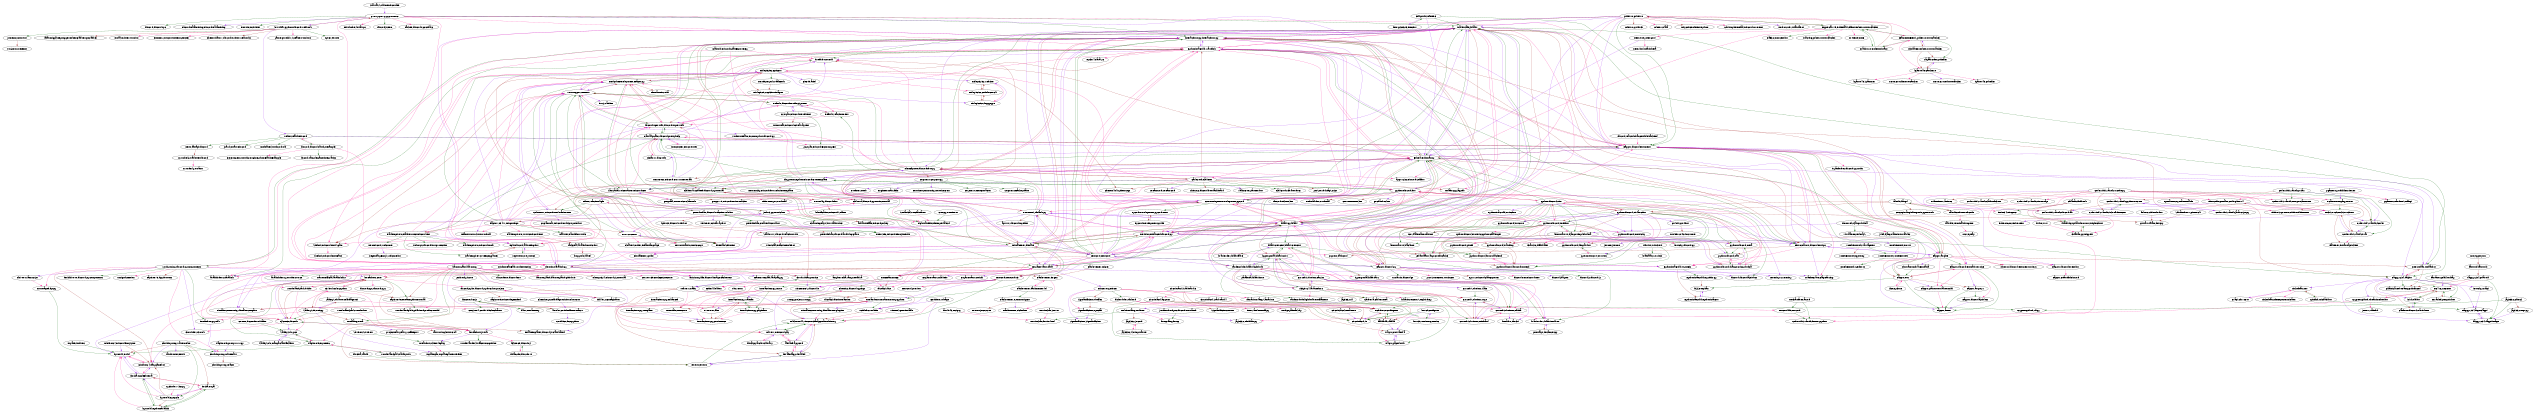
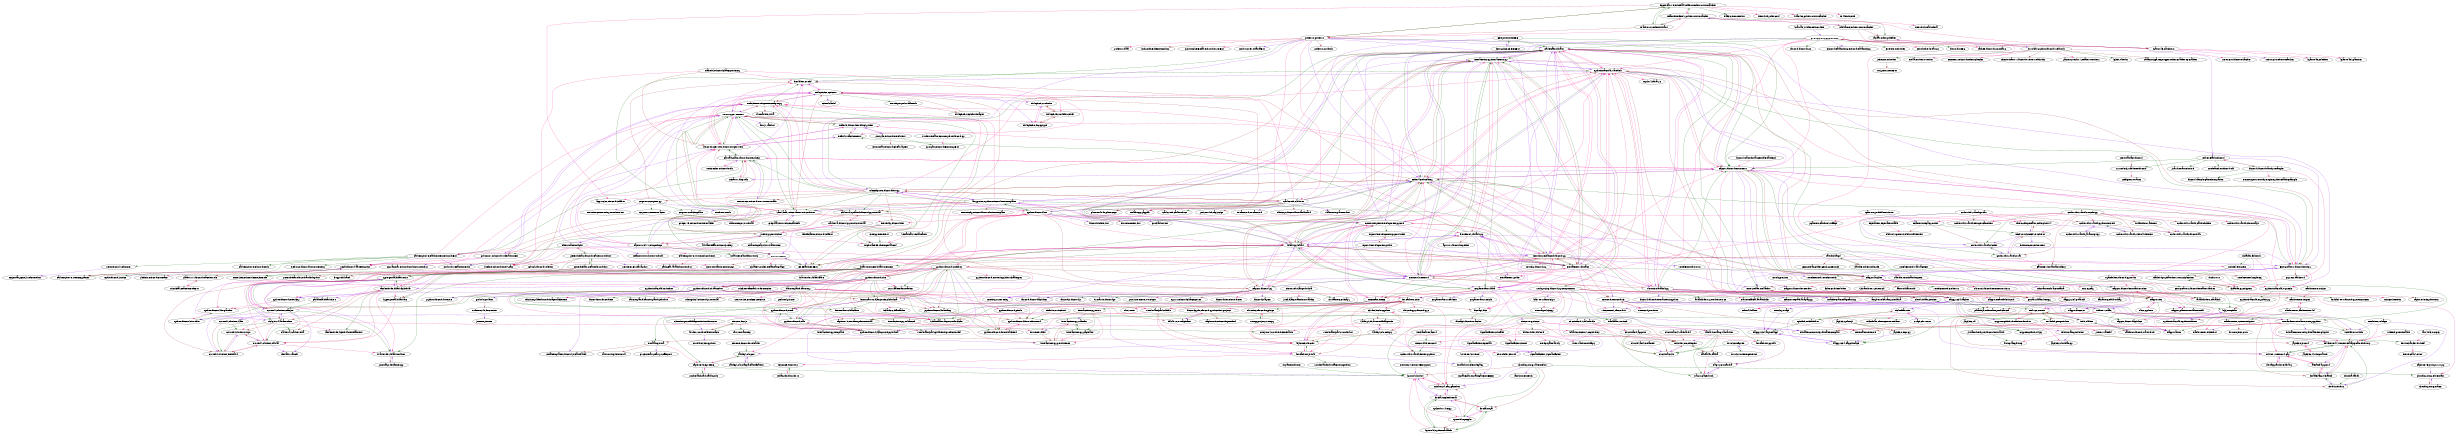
(751, 80) -> (903, 98)
(1540, 95) -> (1345, 121)
(708, 131) -> (789, 141)
(246, 141) -> (2174, 163)
(193, 169) -> (2131, 180)
(888, 191) -> none
(1318, 201) -> none
(757, 207) -> none
(840, 234) -> (302, 278)
none -> (457, 267)
(1278, 272) -> (303, 305)
(1357, 289) -> (237, 287)
none -> (2195, 289)
(1072, 296) -> (1516, 330)
(1956, 297) -> (1503, 316)
none -> (1659, 300)
(1046, 315) -> (2413, 348)
(210, 339) -> (2432, 382)
